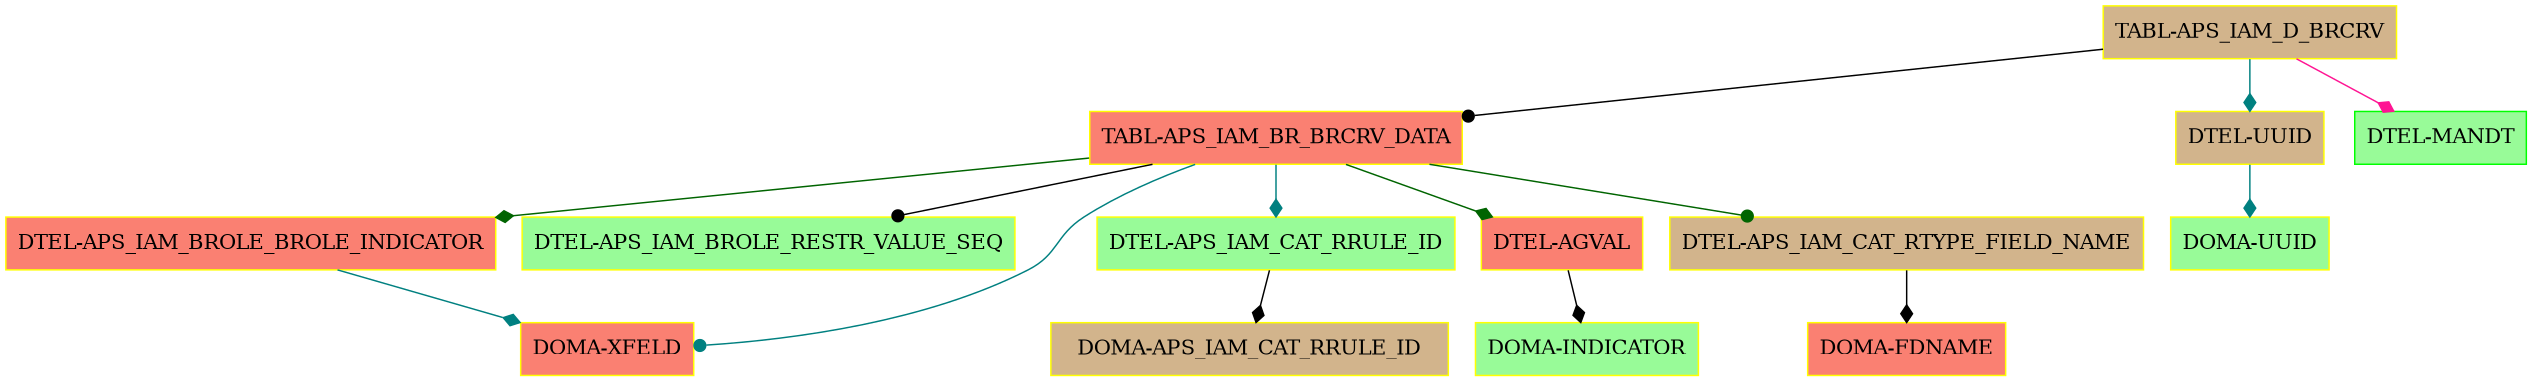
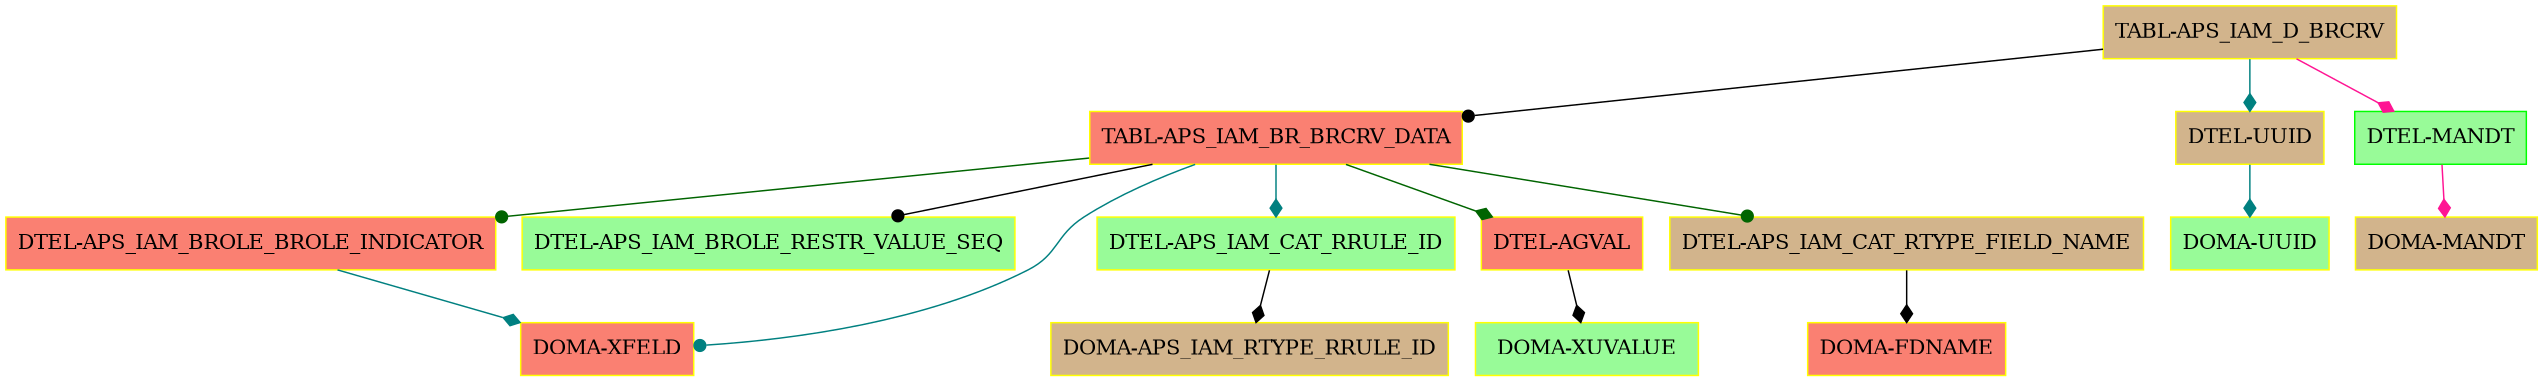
(798, 187) -> (798, 187)
none -> (2446, 243)
(1250, 349) -> (1250, 349)
(1587, 349) -> (1587, 349)
